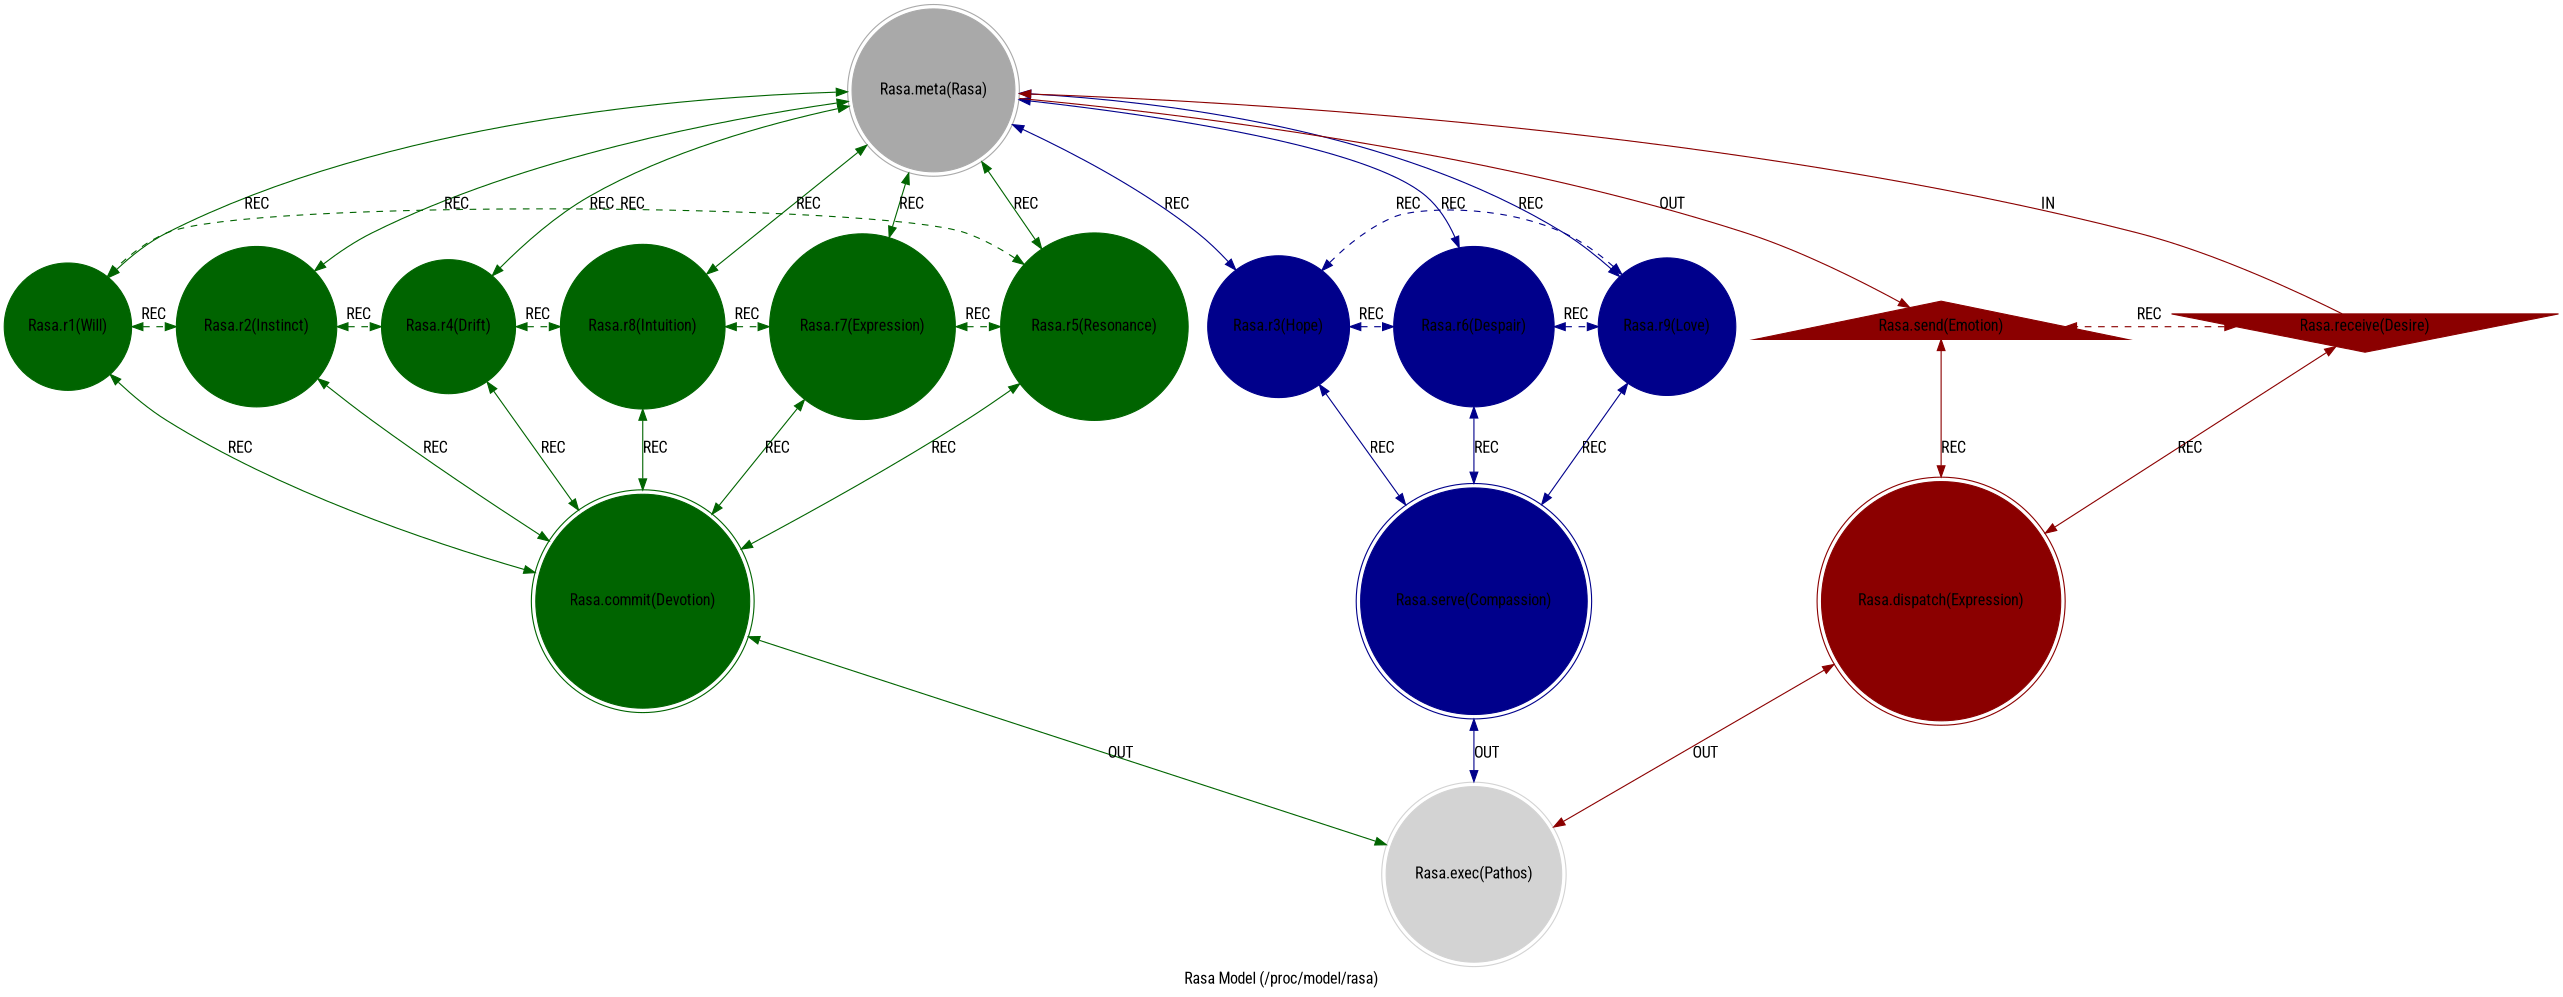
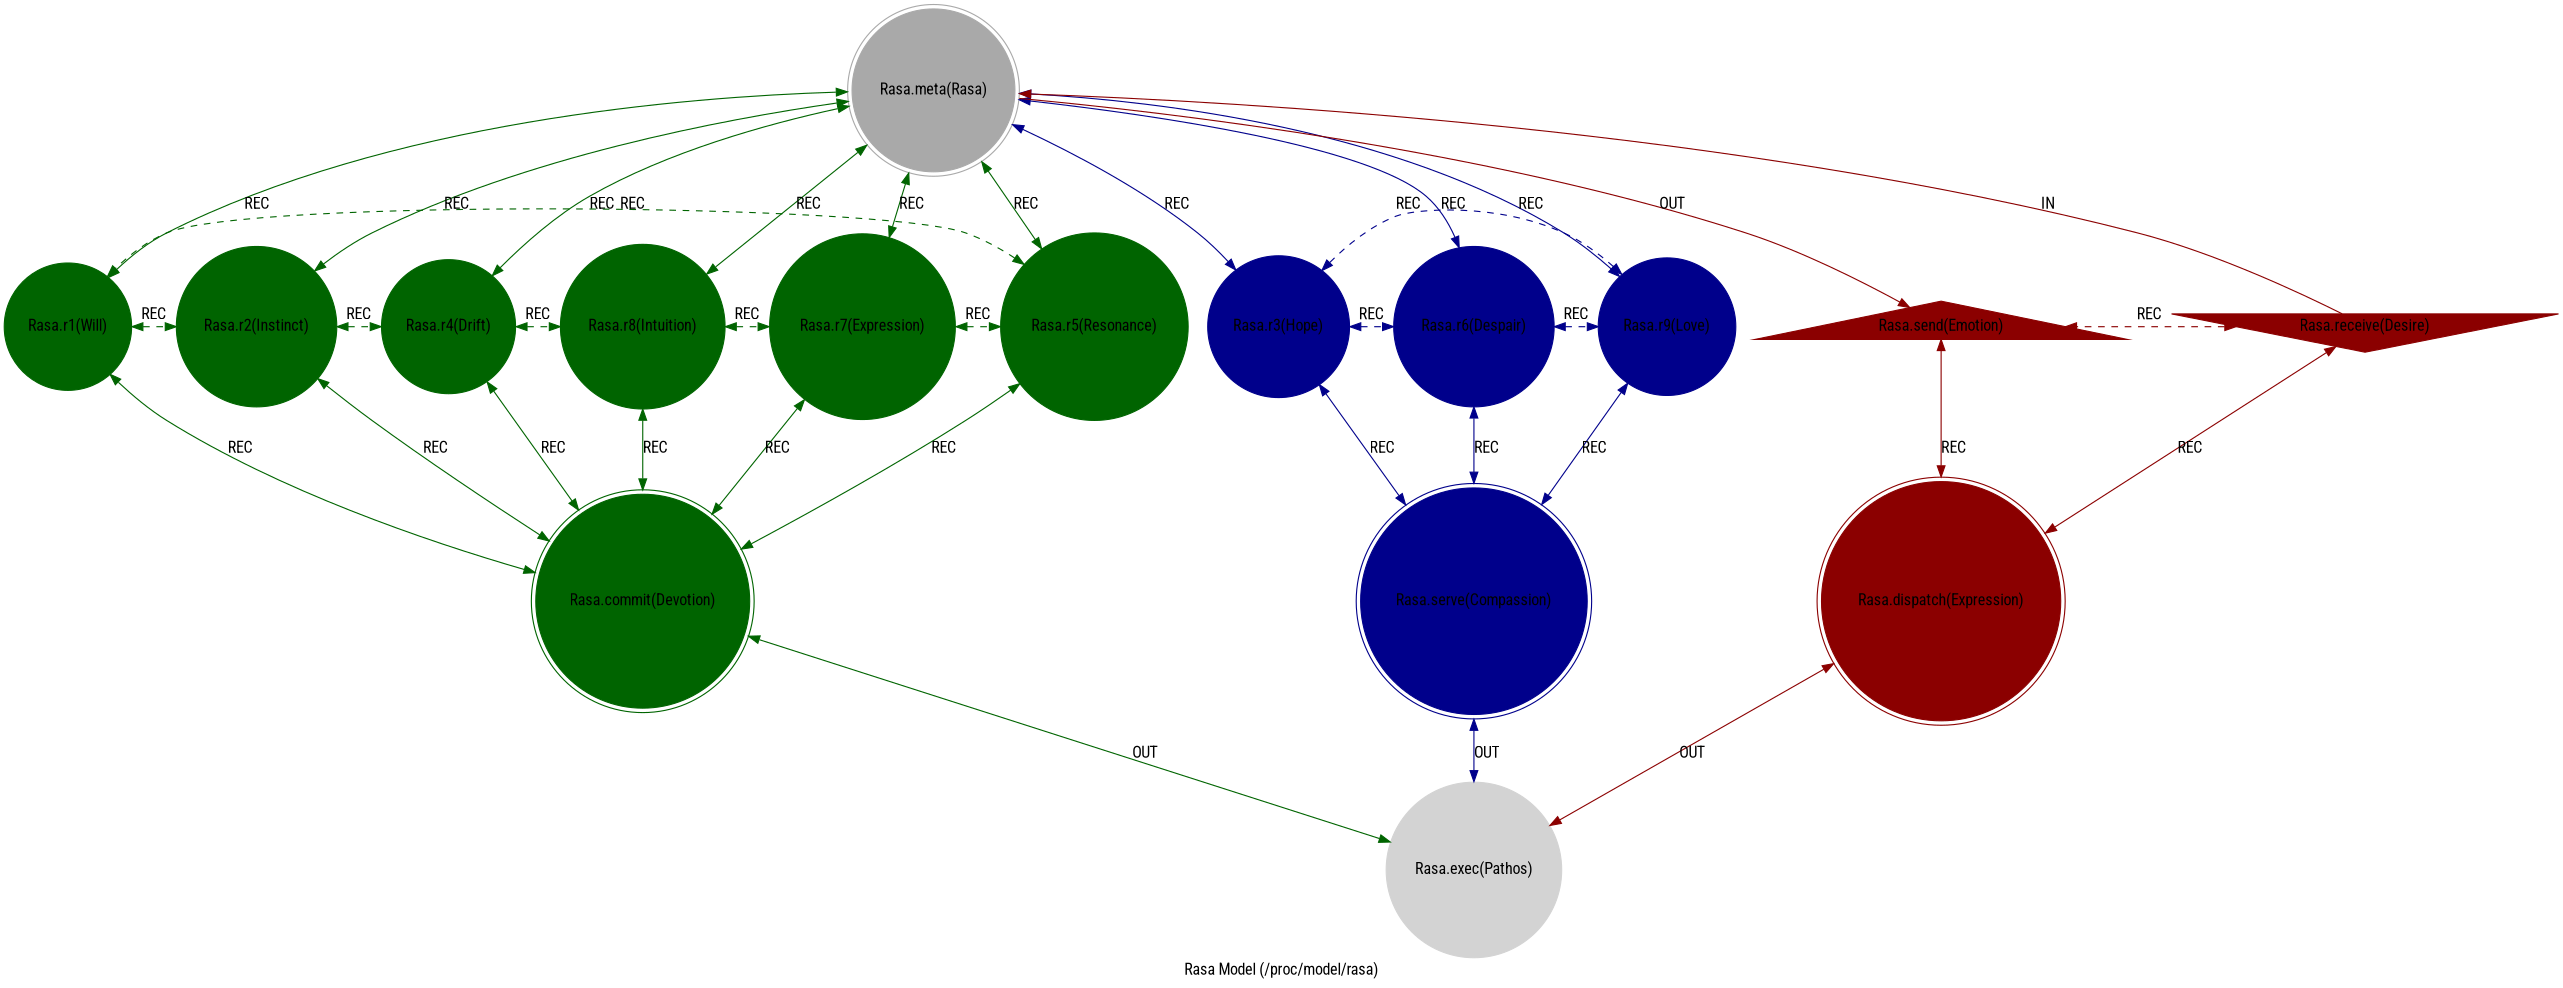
(1474, 874) -> (1474, 870)
